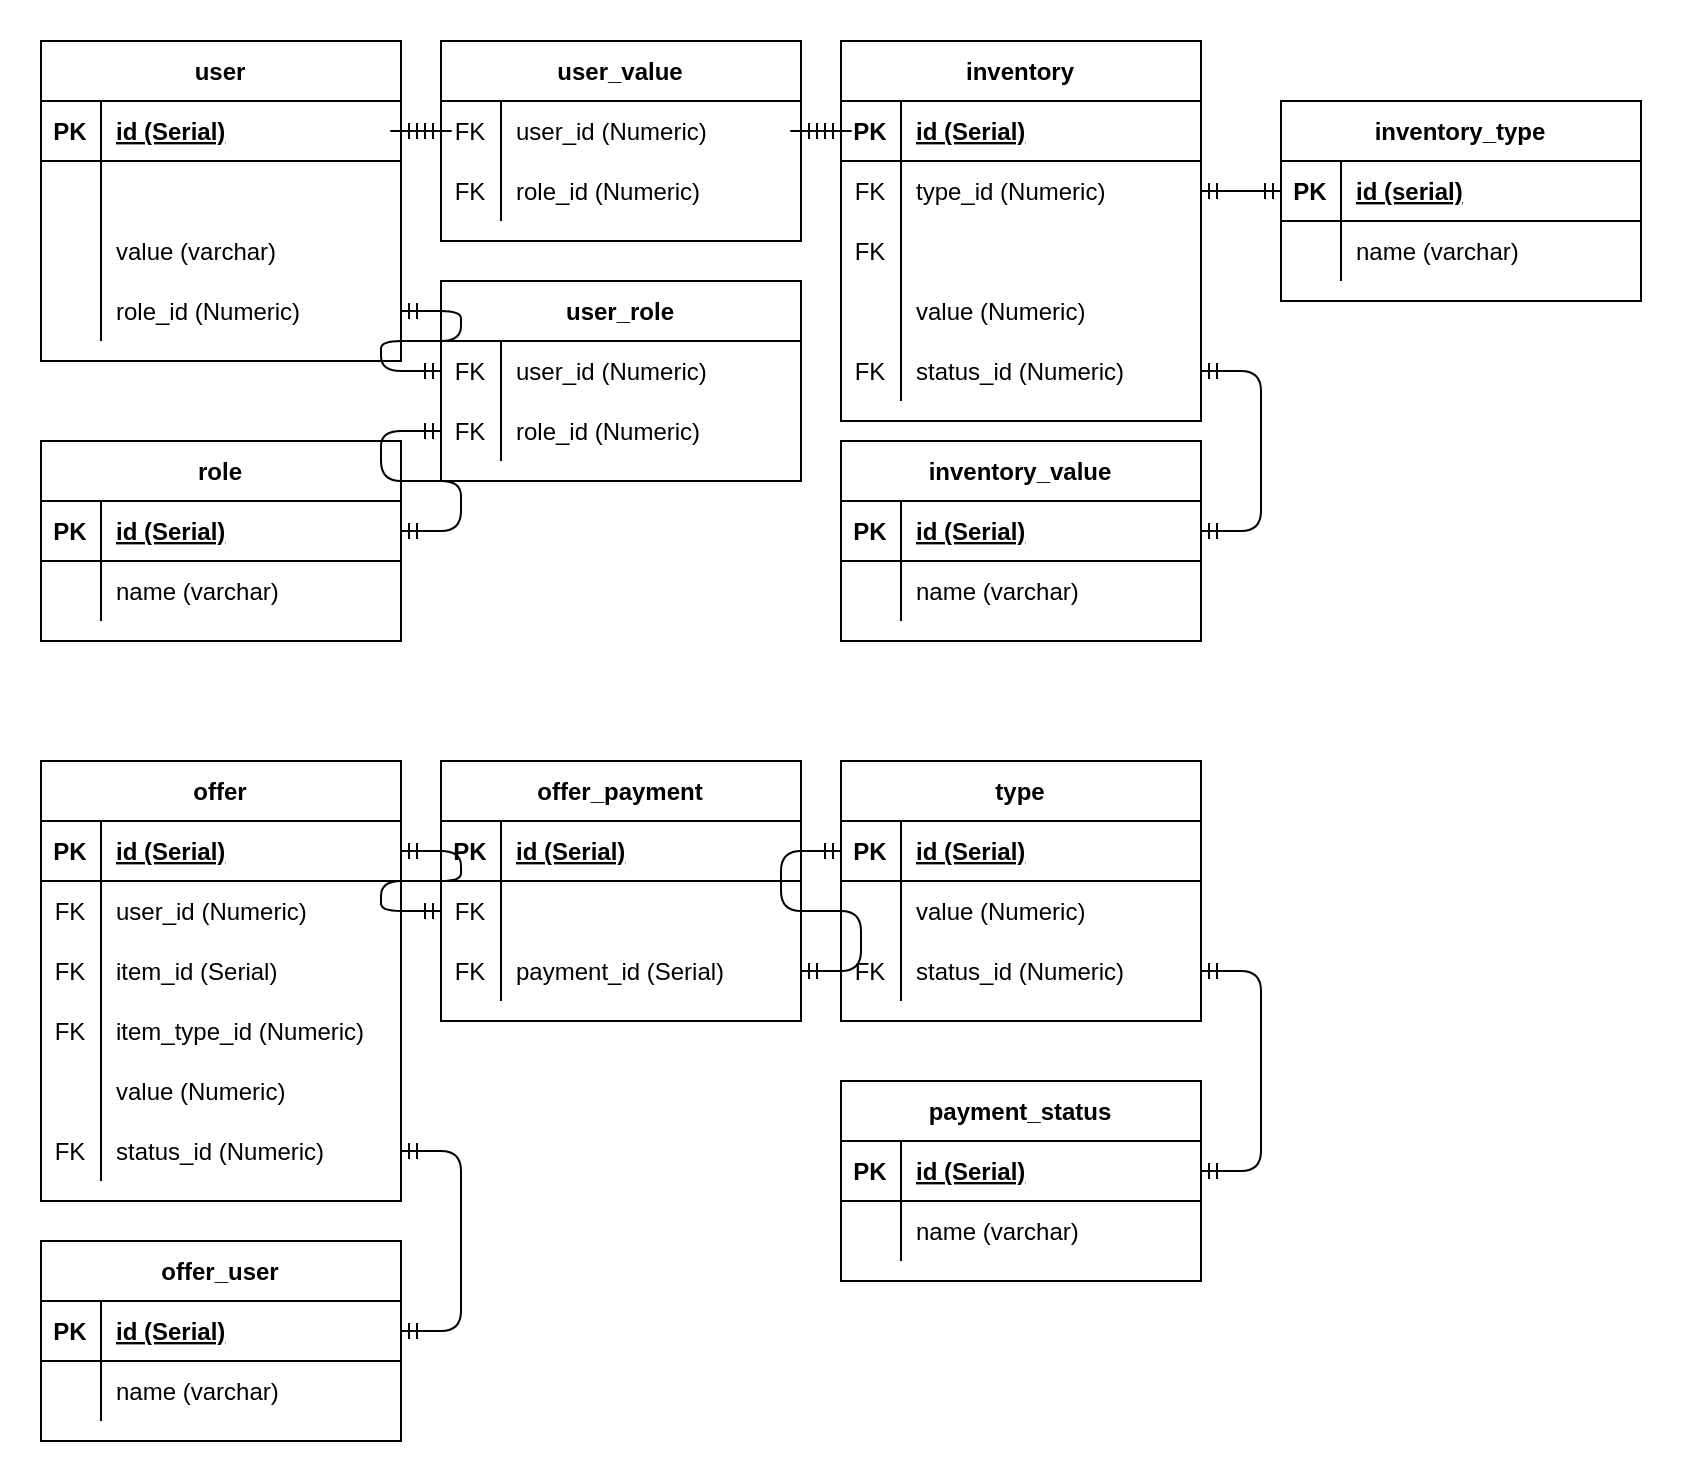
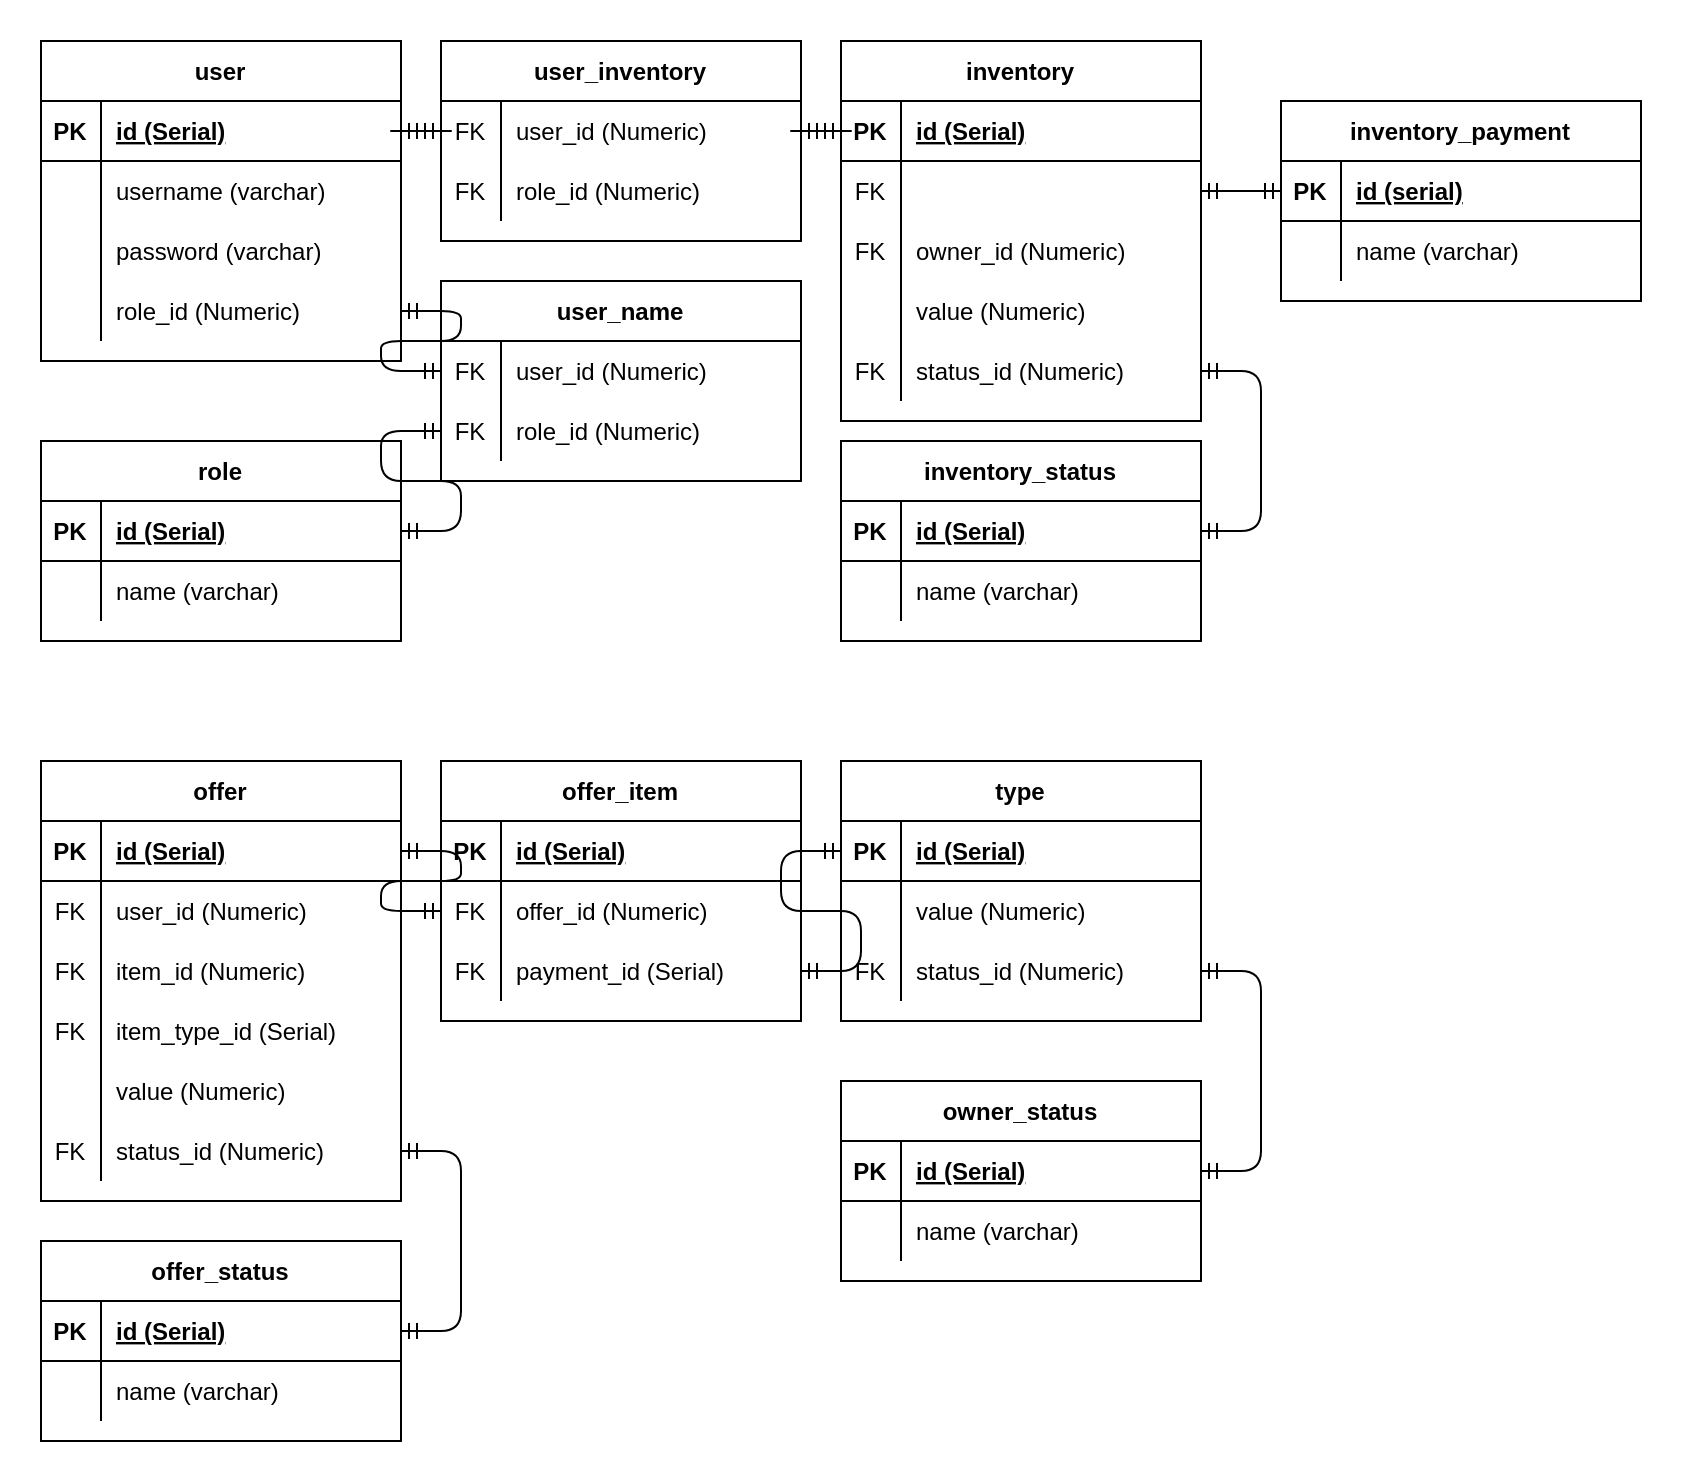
(620, 72) -> (620, 72)
(1460, 132) -> (1460, 132)
none -> (251, 191)
(1051, 191) -> none
none -> (1051, 251)
(211, 252) -> (234, 252)
(620, 312) -> (620, 312)
(1020, 472) -> (1020, 472)
(620, 792) -> (620, 792)
none -> (651, 911)
(208, 972) -> (218, 972)
(251, 1032) -> (242, 1032)
(1020, 1112) -> (1020, 1112)
(220, 1272) -> (220, 1272)
